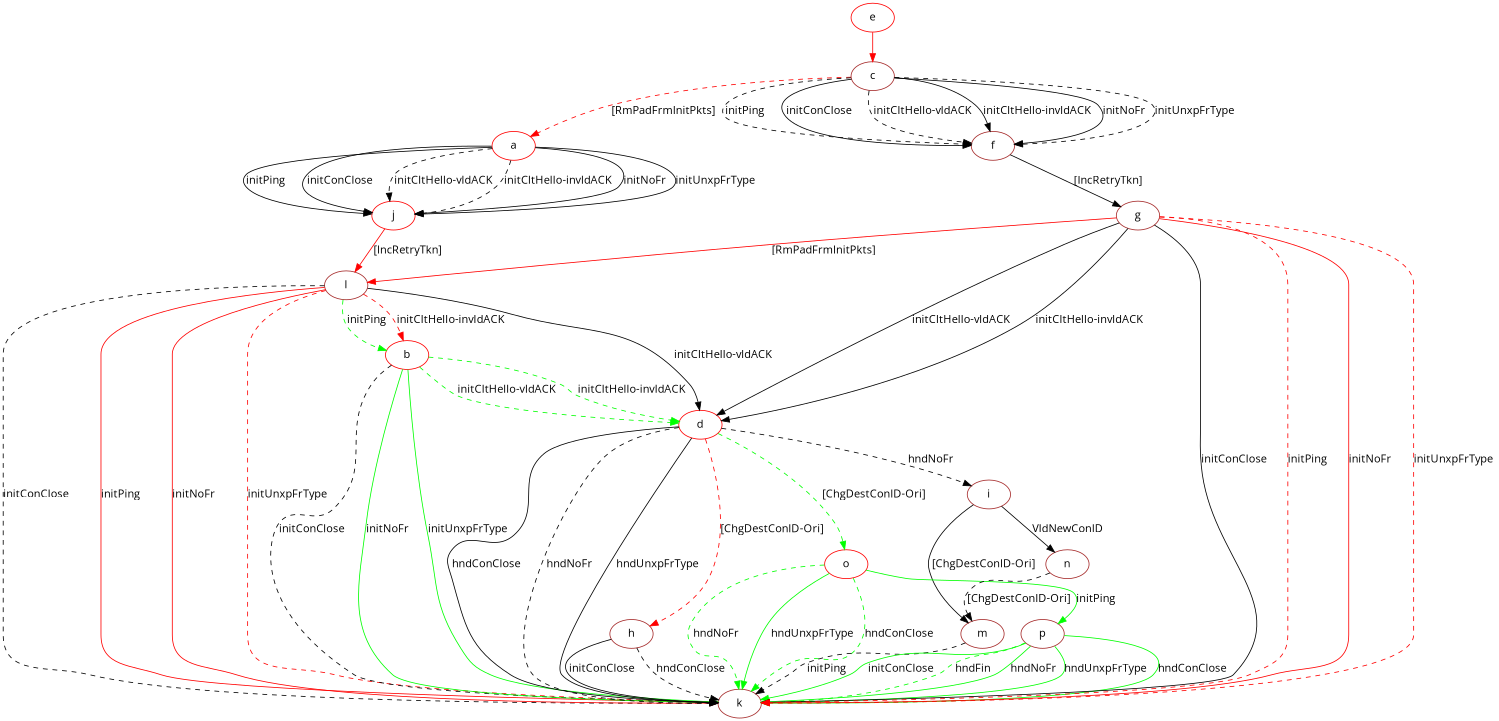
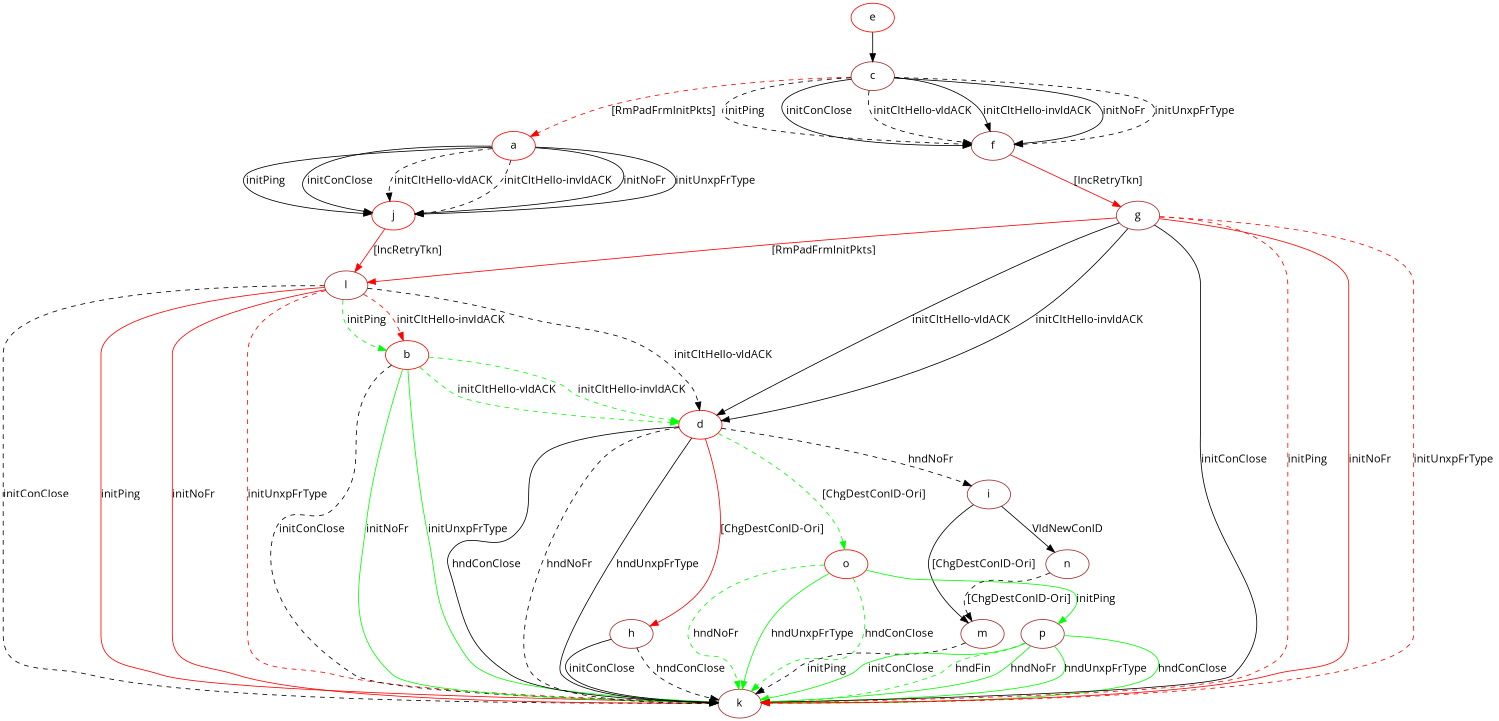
(873, 43) -> (873, 43)
(1062, 179) -> (1062, 179)
(546, 322) -> (546, 322)
(719, 543) -> (719, 543)
